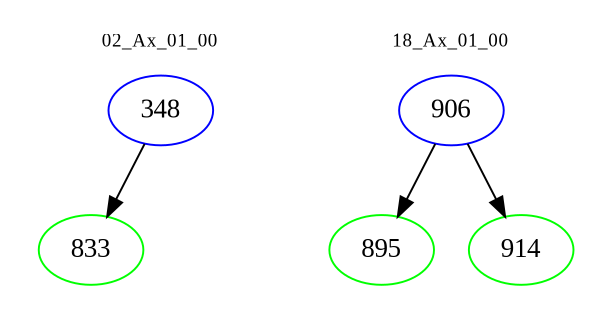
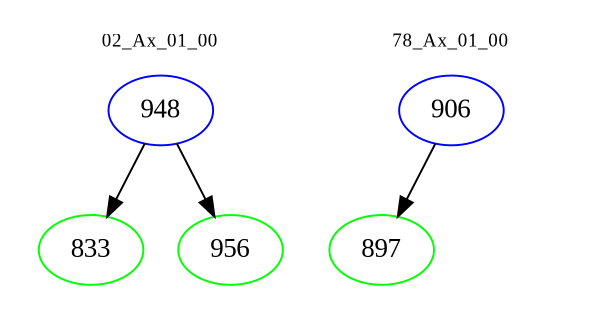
(451, 42) -> (451, 42)
(161, 110) -> (161, 110)
none -> (231, 250)
(382, 250) -> (382, 250)
(521, 250) -> none
